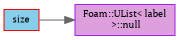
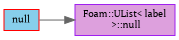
(22, 20) -> (22, 20)
